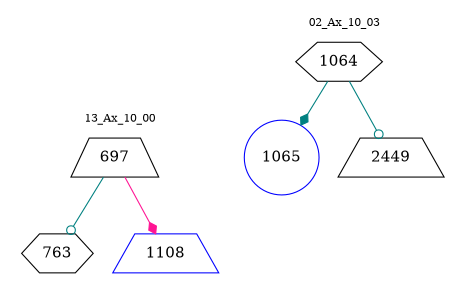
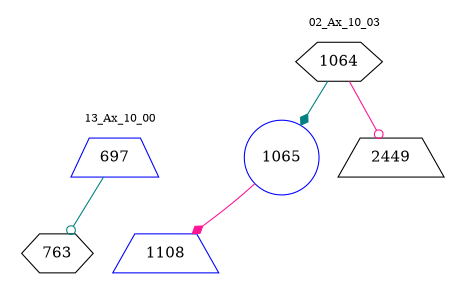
(363, 106) -> (363, 106)
(115, 158) -> (115, 158)
(137, 200) -> (220, 213)
